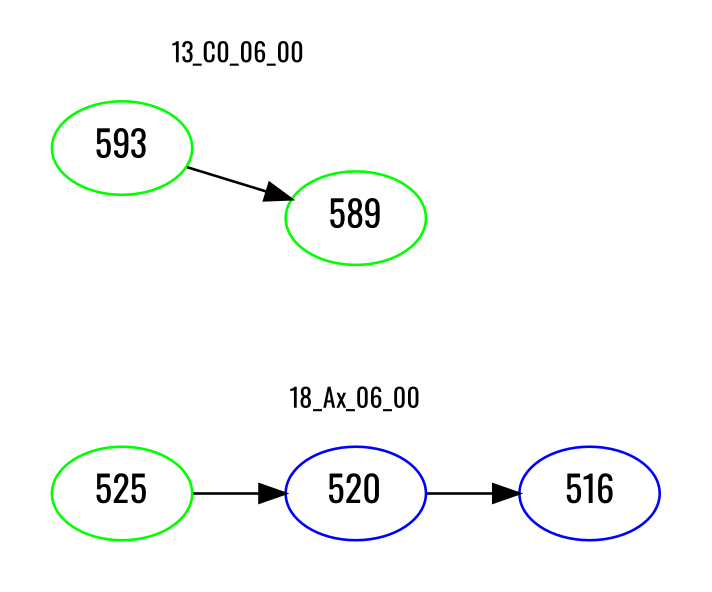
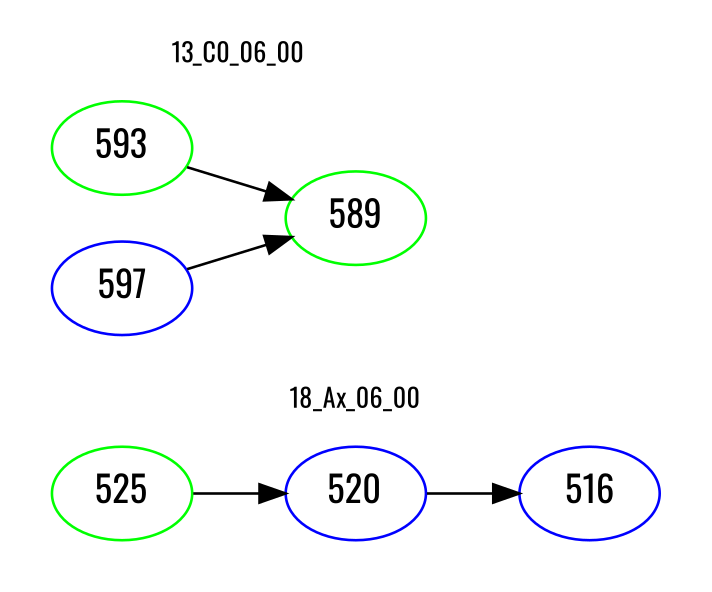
none -> (122, 288)
